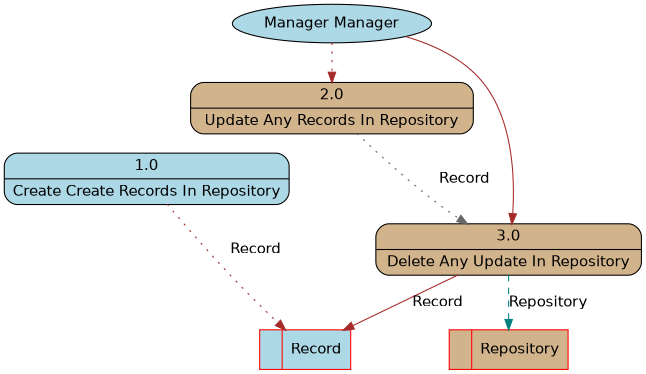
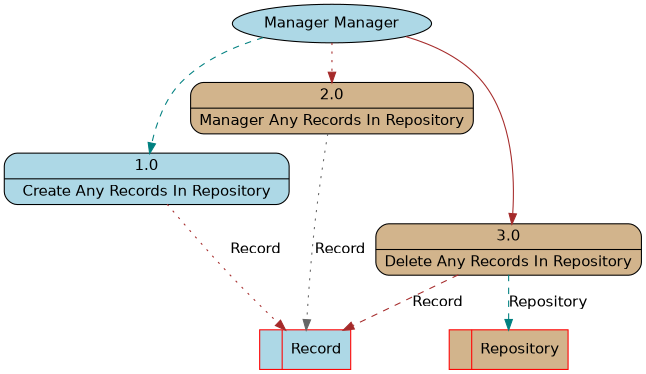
none -> (191, 74)
(332, 120) -> (332, 120)
(406, 178) -> (315, 226)
(147, 191) -> (147, 191)
(509, 262) -> (509, 262)
(406, 300) -> (406, 300)
